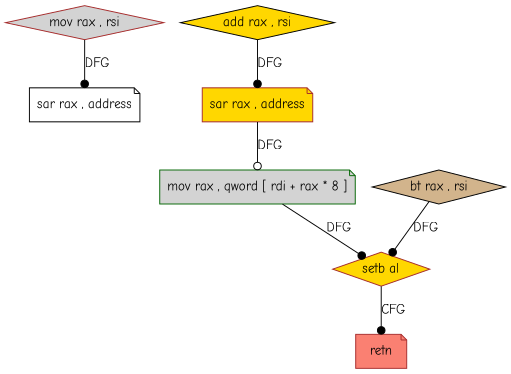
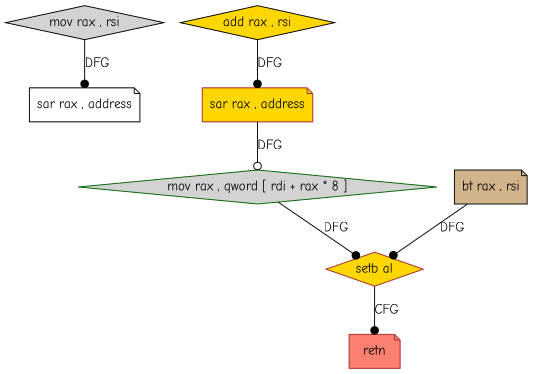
(85, 23) -> (85, 23)
(257, 187) -> (257, 187)
(439, 187) -> (491, 187)
